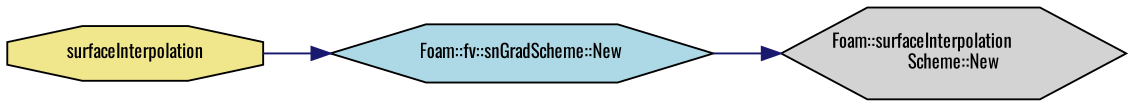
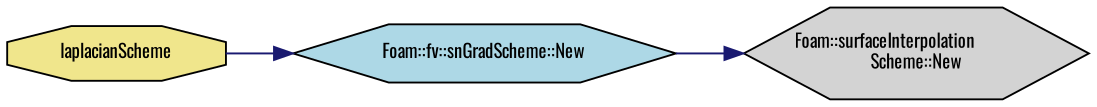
(135, 53) -> (117, 53)
